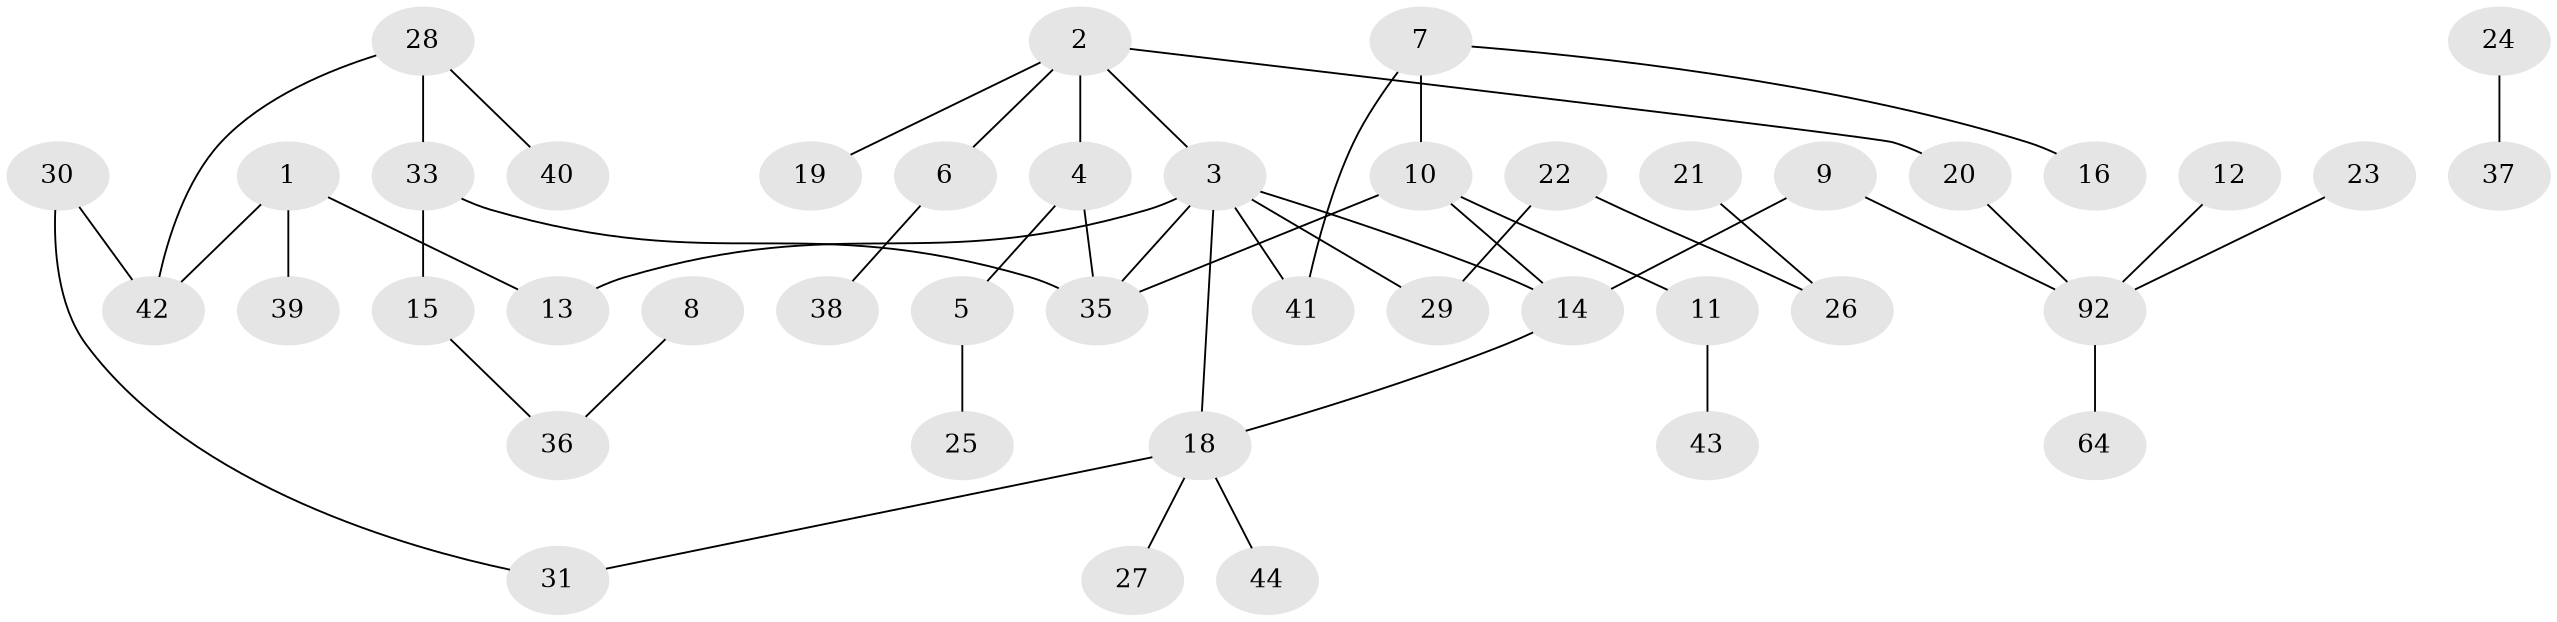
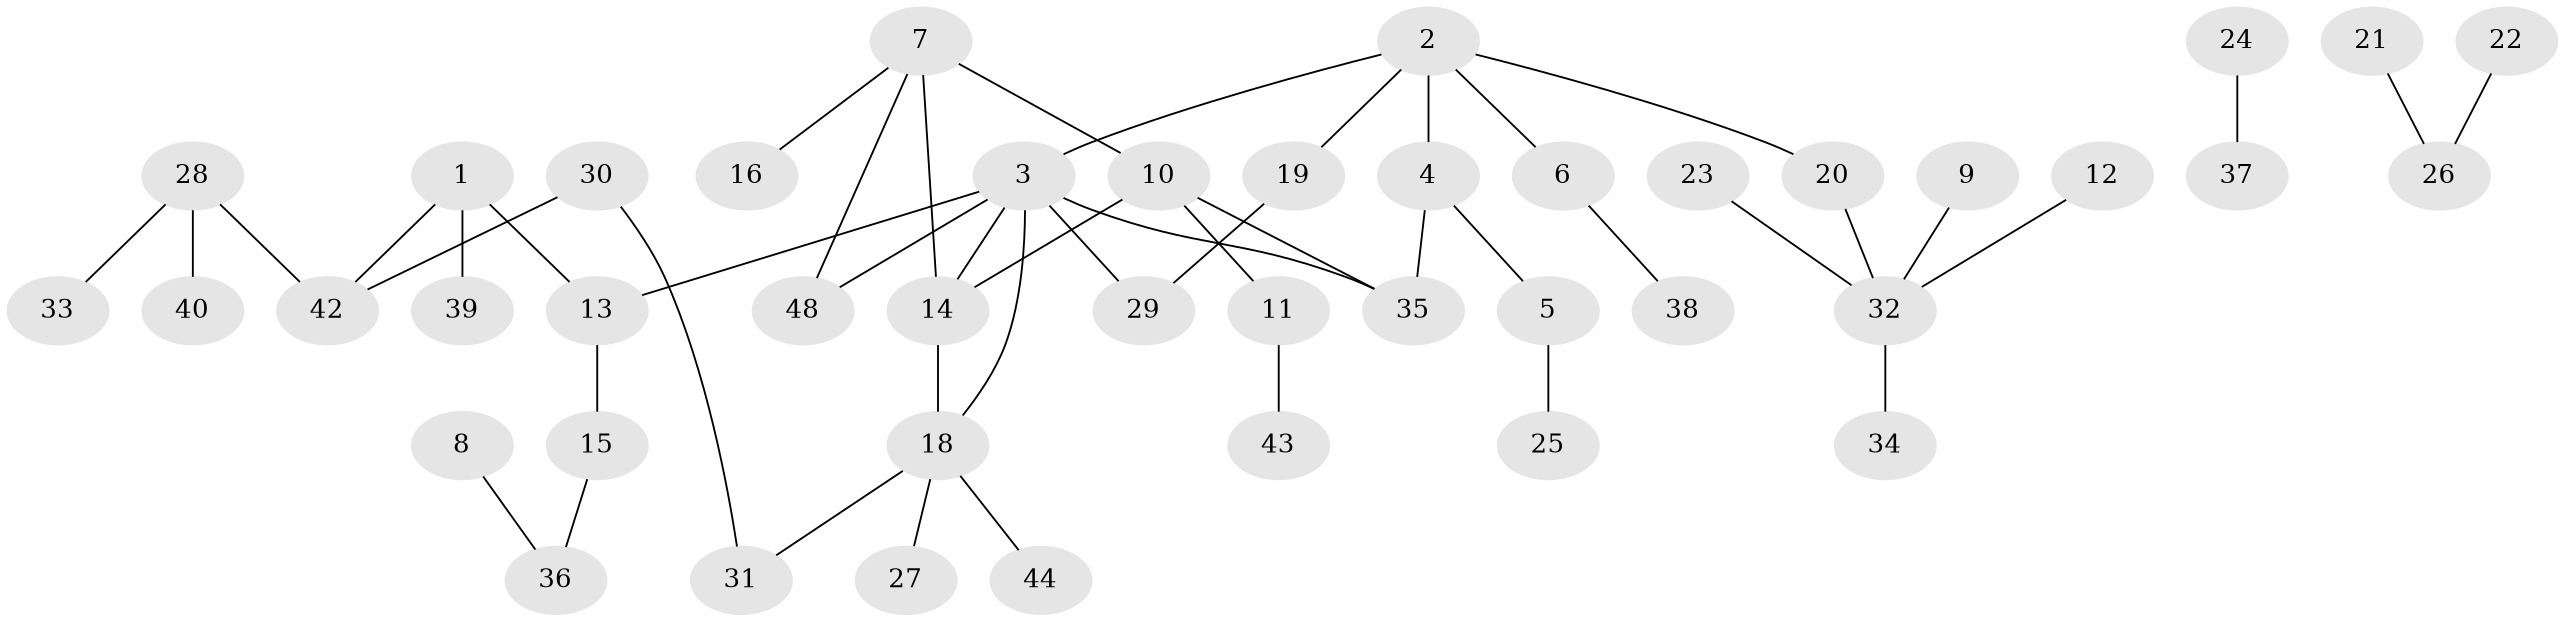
(423, 230) -> (597, 378)
(1505, 234) -> (1230, 234)
(1712, 237) -> (930, 176)
(715, 243) -> none
(1303, 311) -> (803, 311)
(2095, 311) -> (1885, 311)
(2095, 446) -> (1885, 446)
